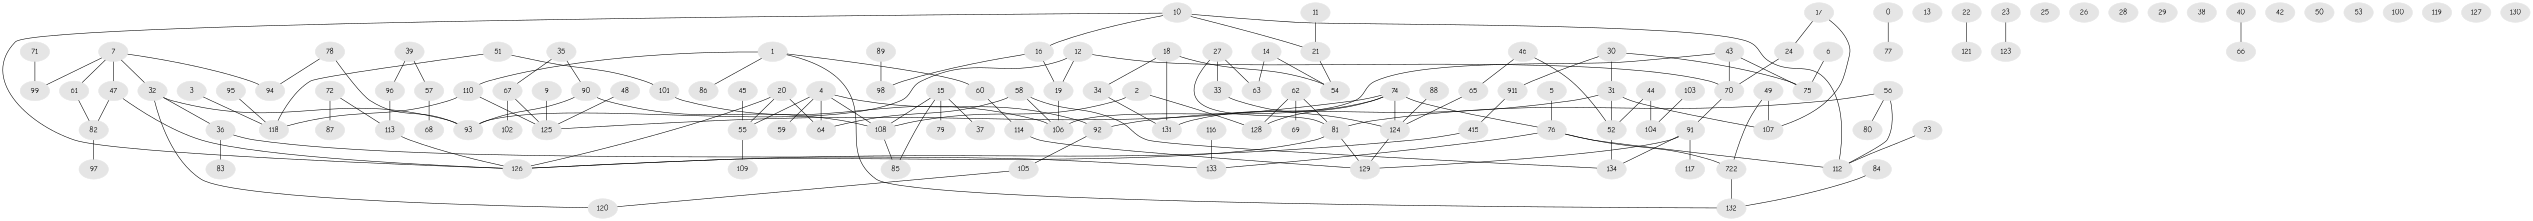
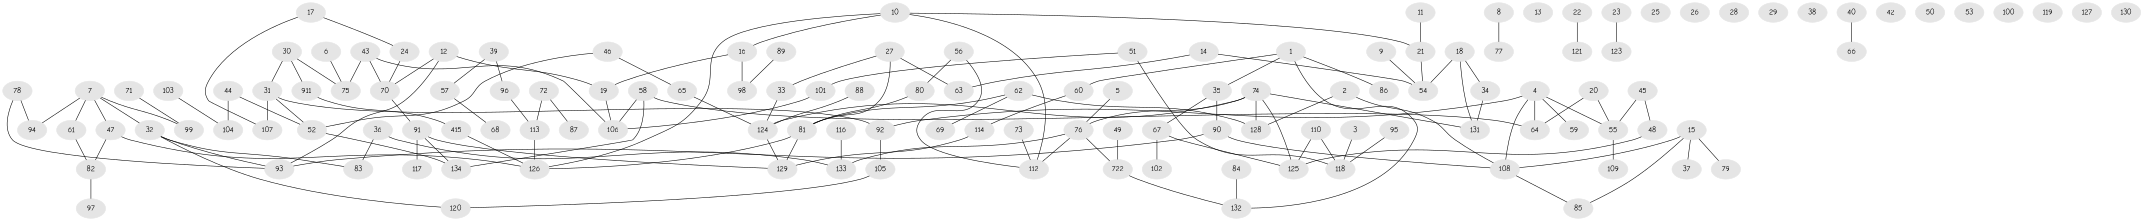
(1888, 13) -> (1499, 13)
(617, 59) -> (1254, 71)
(1624, 108) -> (860, 110)
(187, 111) -> (252, 154)
(547, 111) -> (1402, 71)
none -> (1648, 111)
(1768, 111) -> none
(652, 136) -> none
